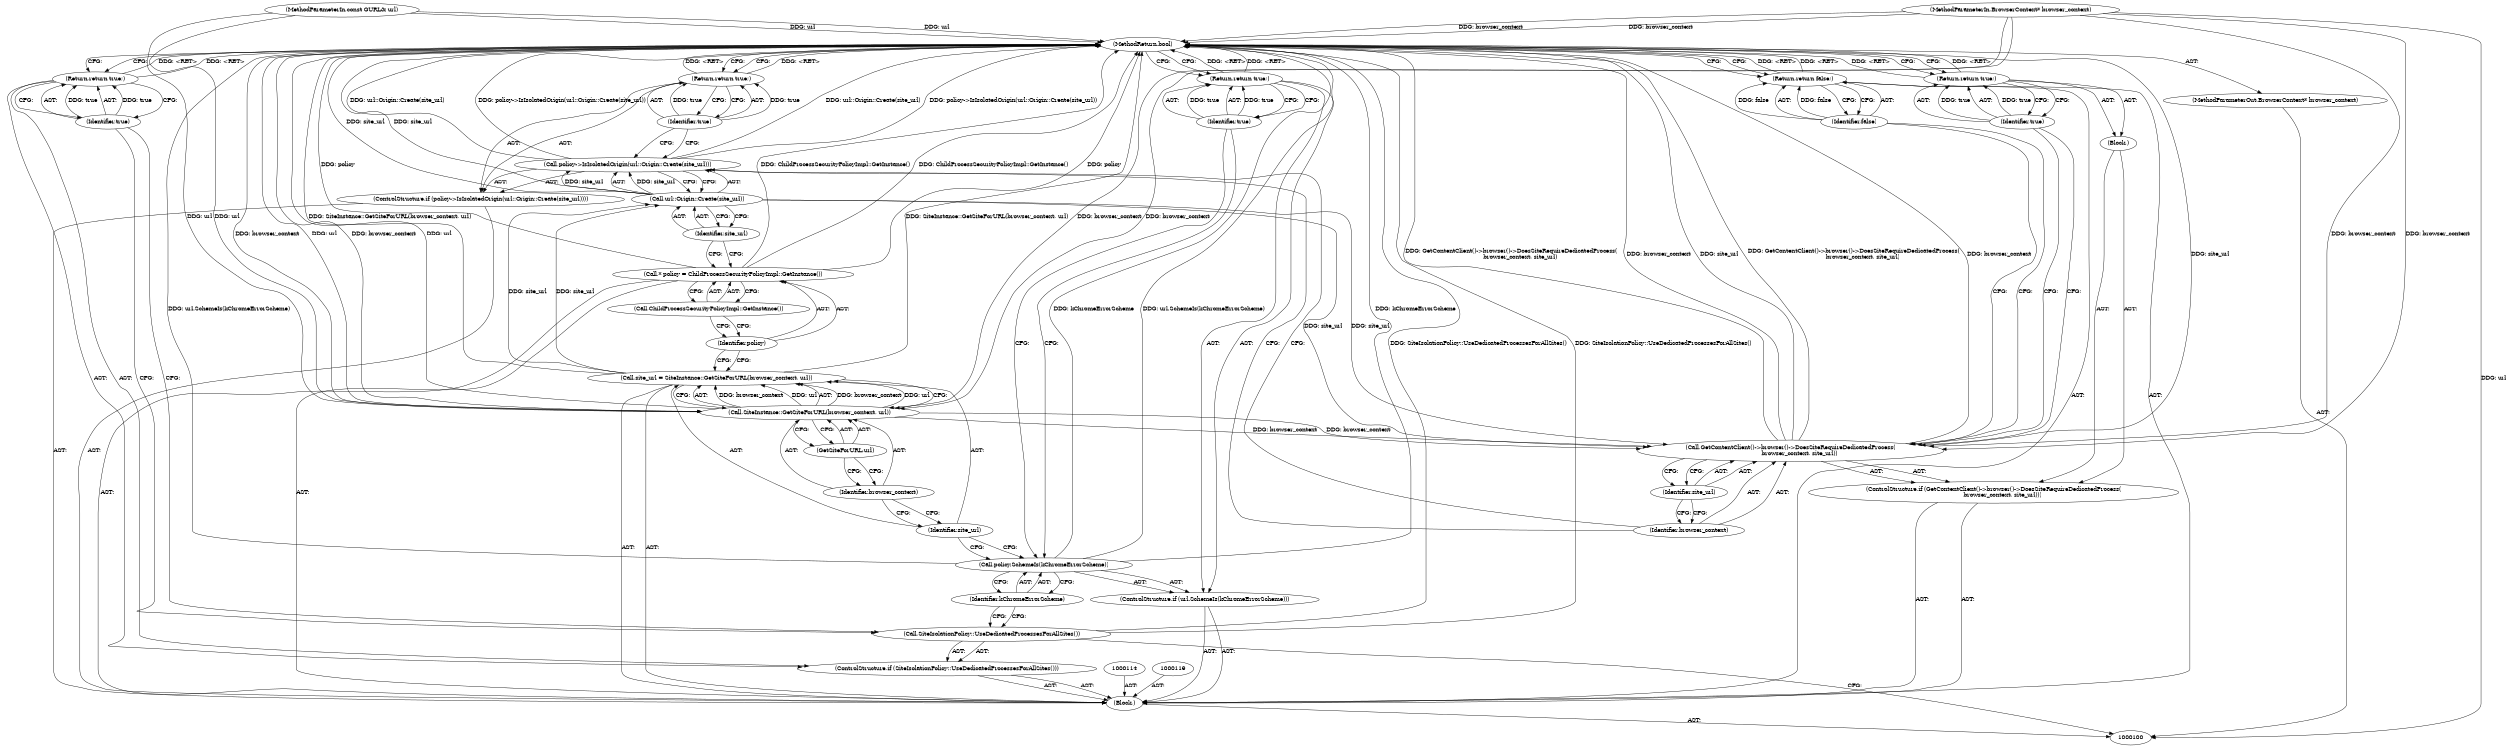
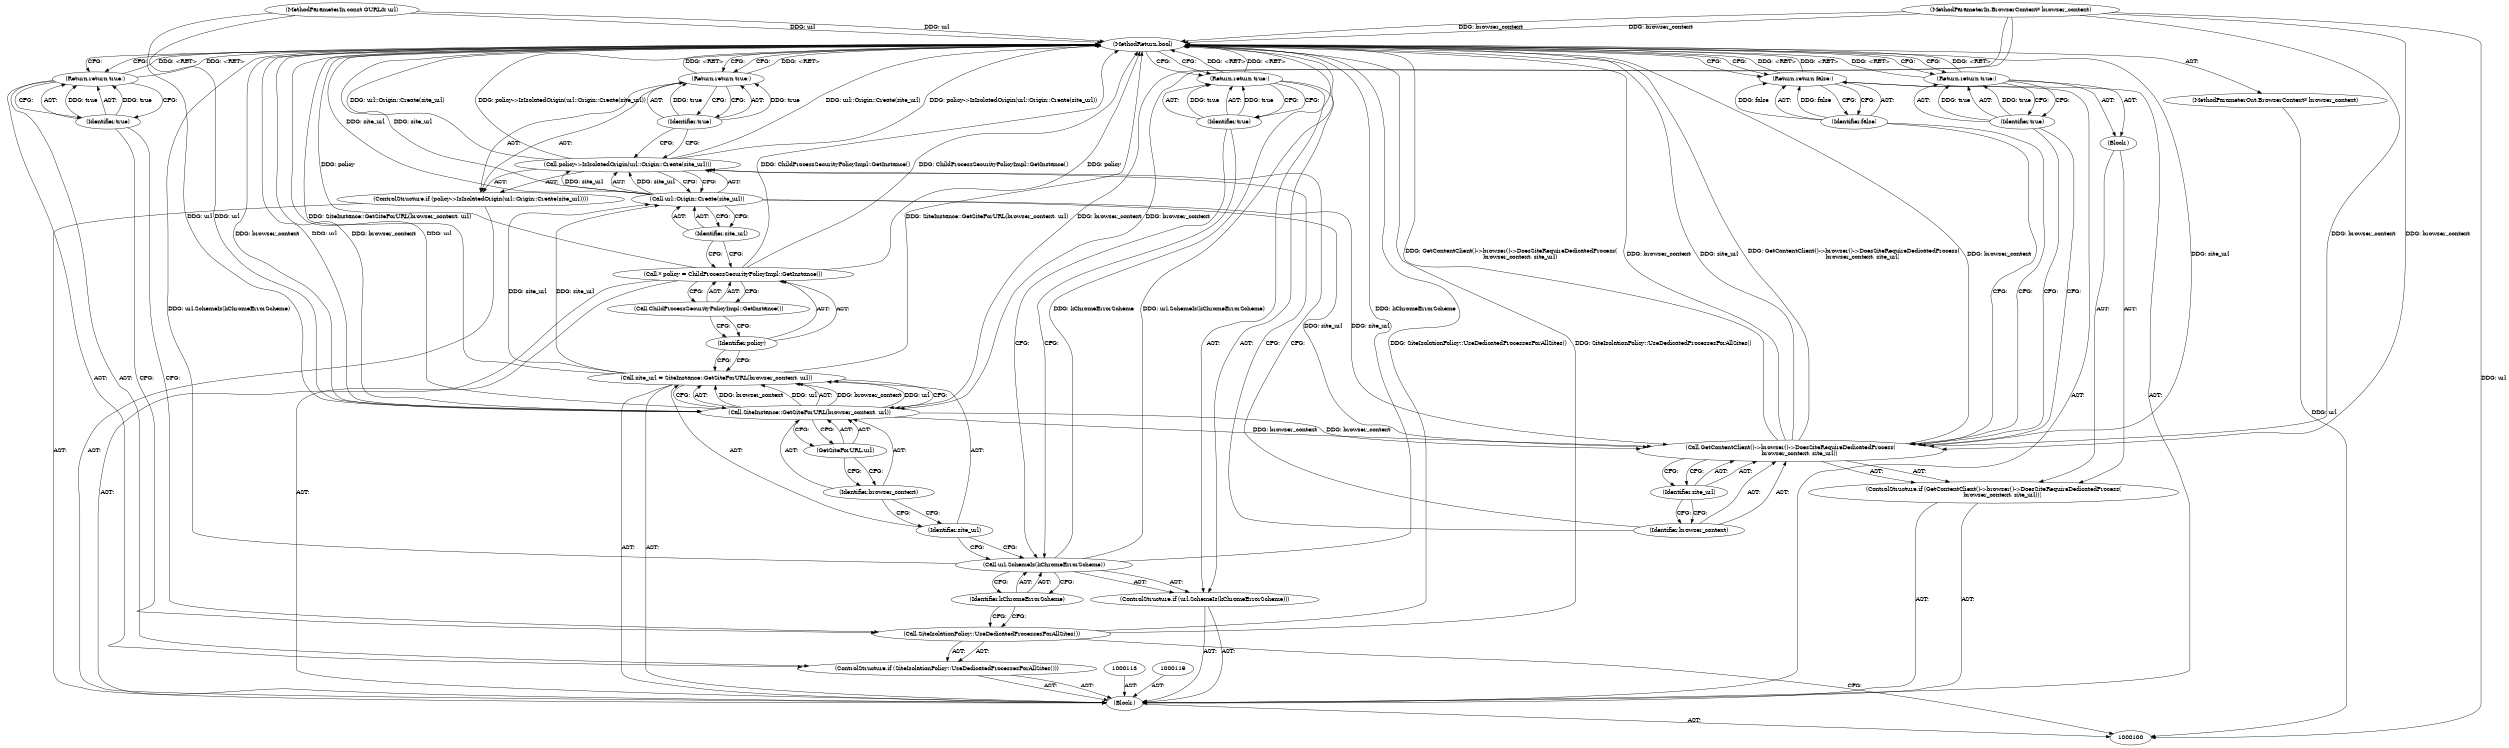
(2324, 413) -> (2324, 413)
(1044, 565) -> (1044, 565)
(1125, 669) -> (1125, 669)
